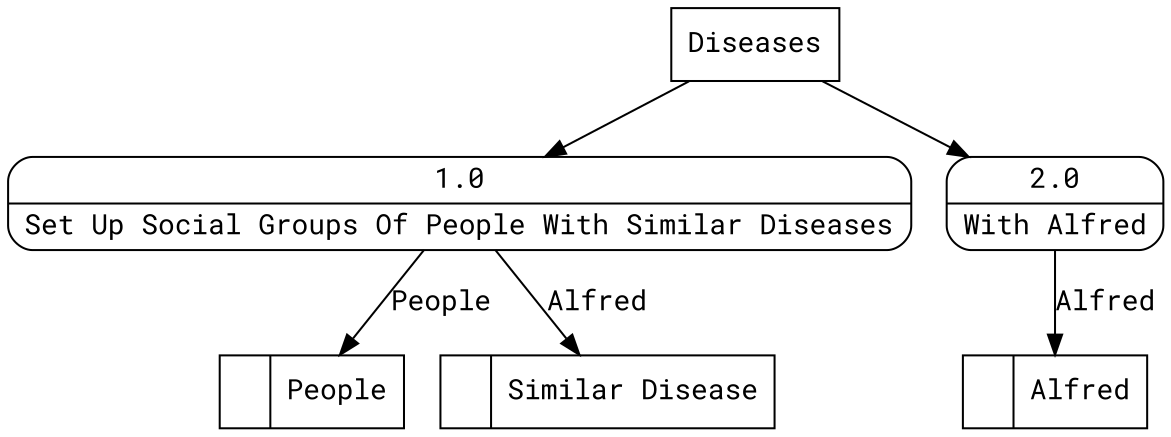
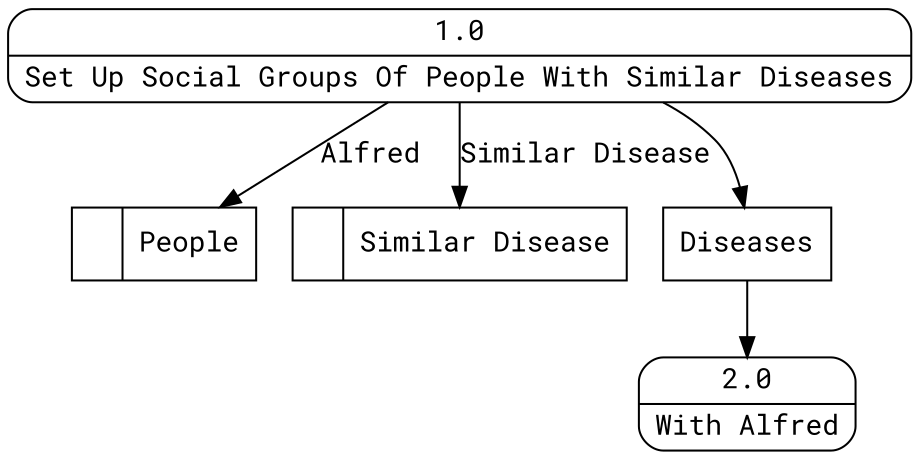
(626, 114) -> (711, 136)
(441, 303) -> (371, 155)
(597, 303) -> (585, 155)
(1055, 392) -> none
